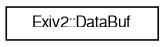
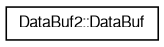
(82, 24) -> (82, 24)
